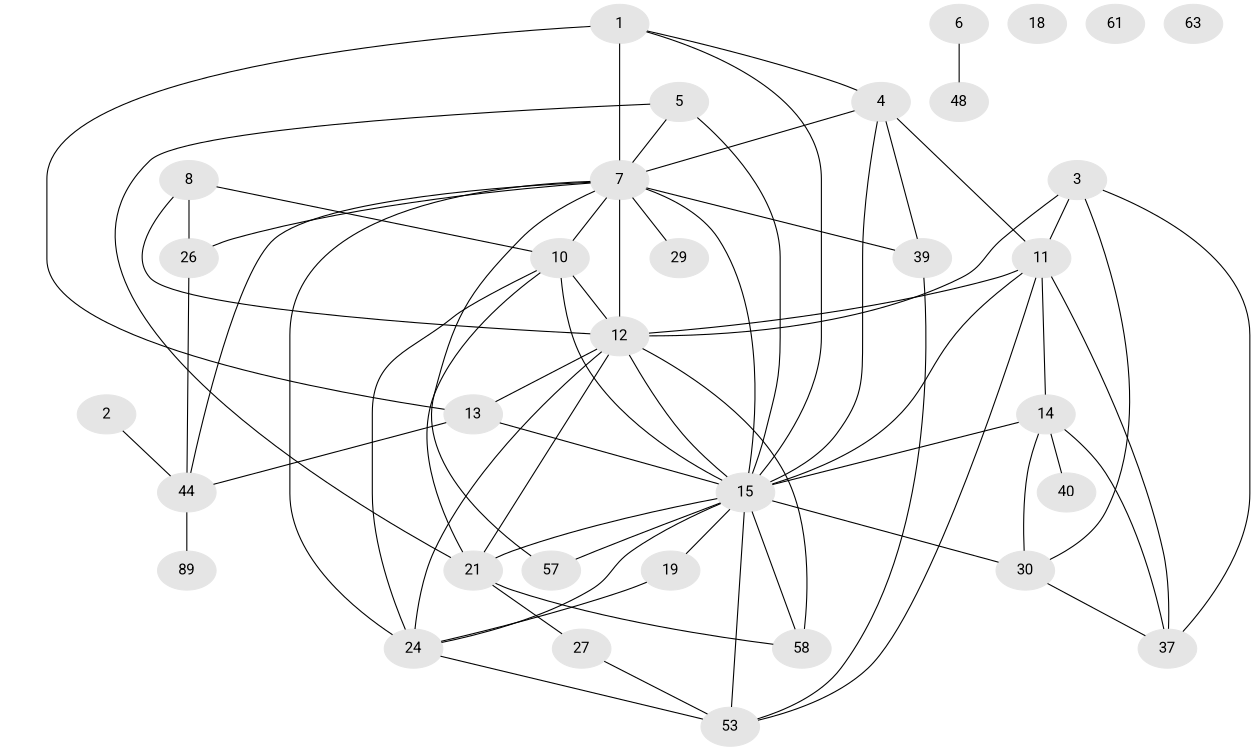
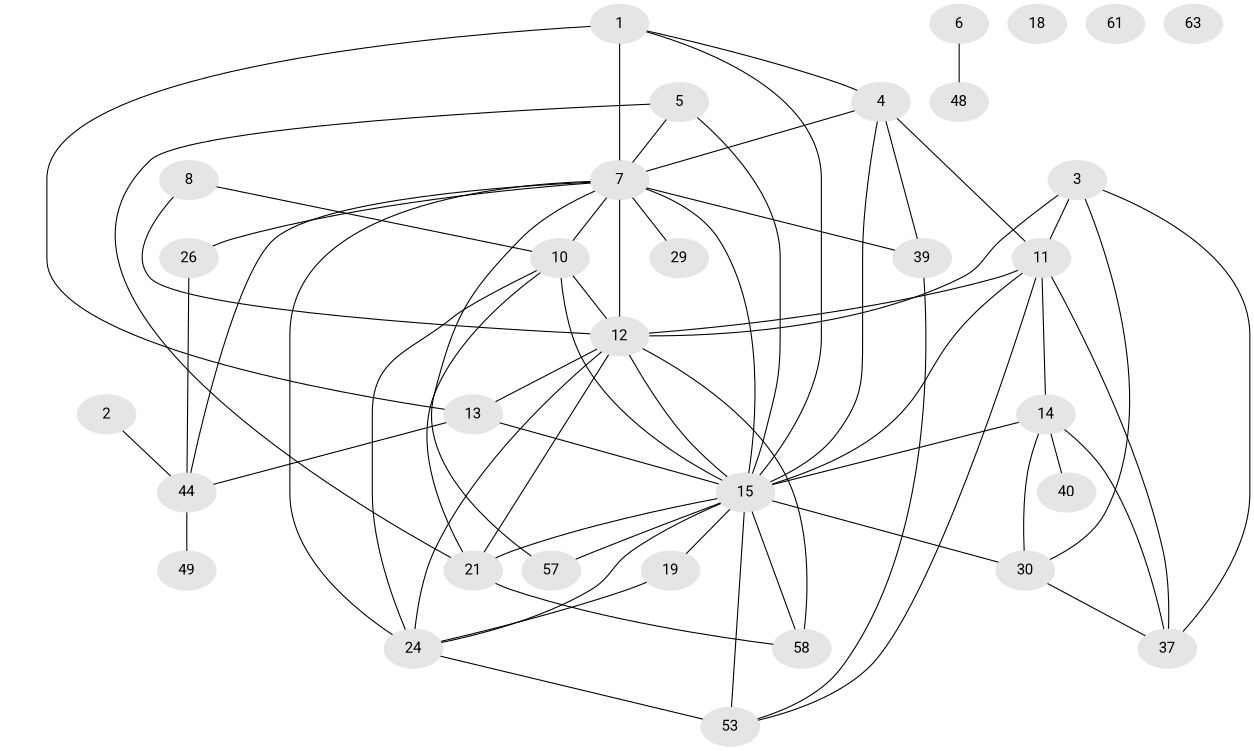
(189, 219) -> none
(187, 571) -> (187, 571)
(582, 649) -> none
